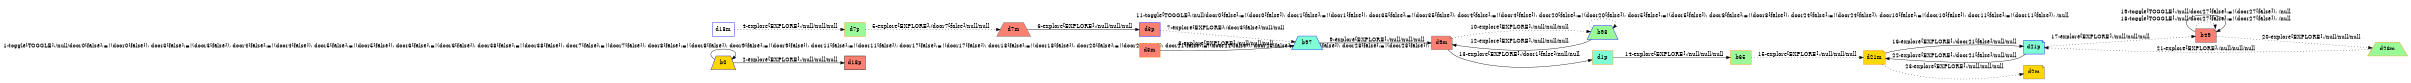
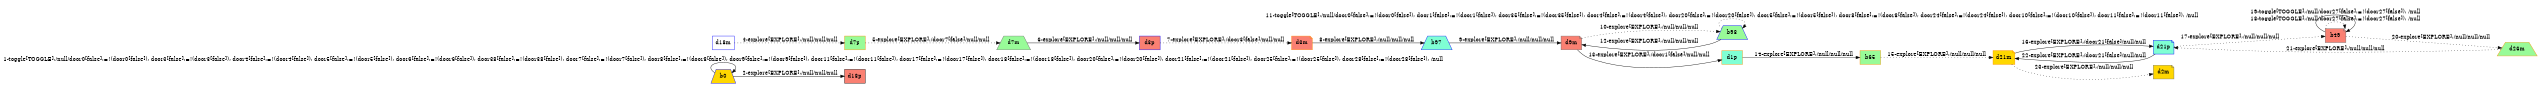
(1014, 30) -> (1014, 43)
(1226, 36) -> (1224, 43)
